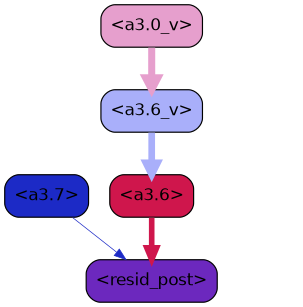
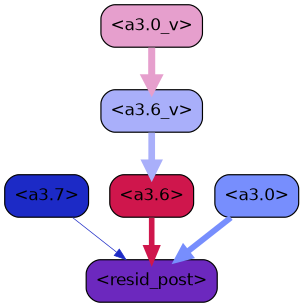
none -> (257, 196)
